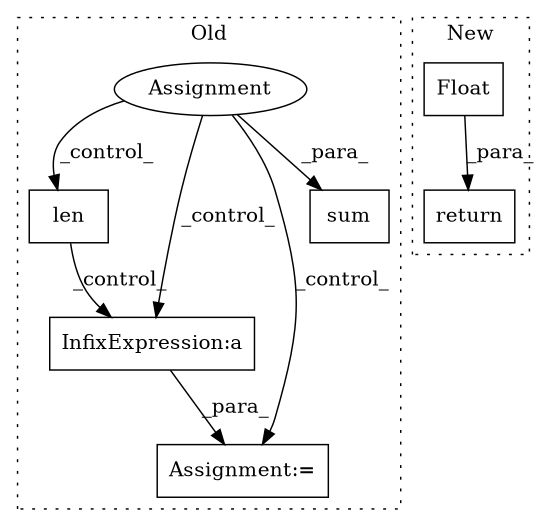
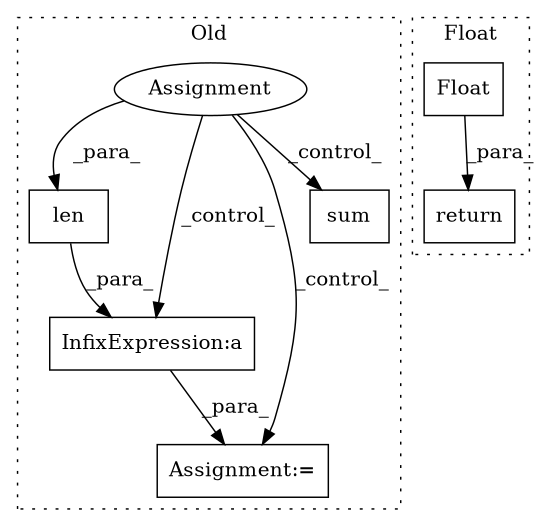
(471, 34) -> (471, 34)
(107, 153) -> (107, 153)
(335, 153) -> (335, 153)
(120, 280) -> (120, 280)
